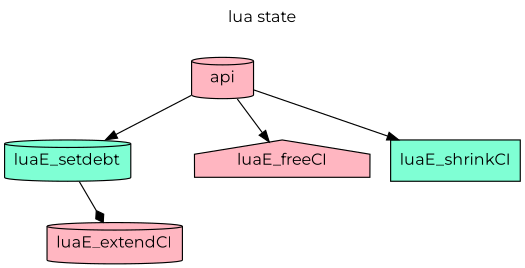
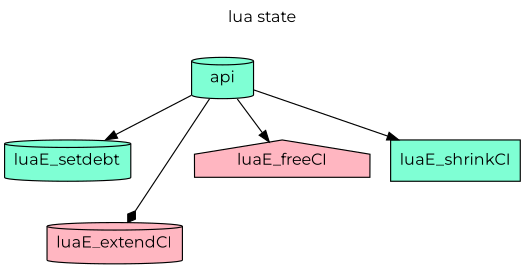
(223, 78) -> (223, 78)
(88, 196) -> (173, 155)
